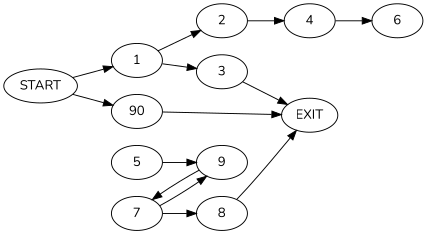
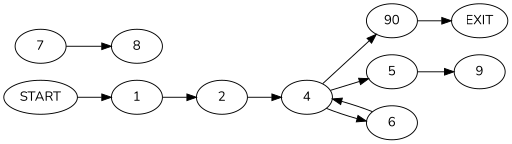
(222, 72) -> none
none -> (345, 86)
(88, 99) -> (346, 62)
none -> (357, 106)
(264, 169) -> none
(179, 182) -> none
(180, 194) -> none
